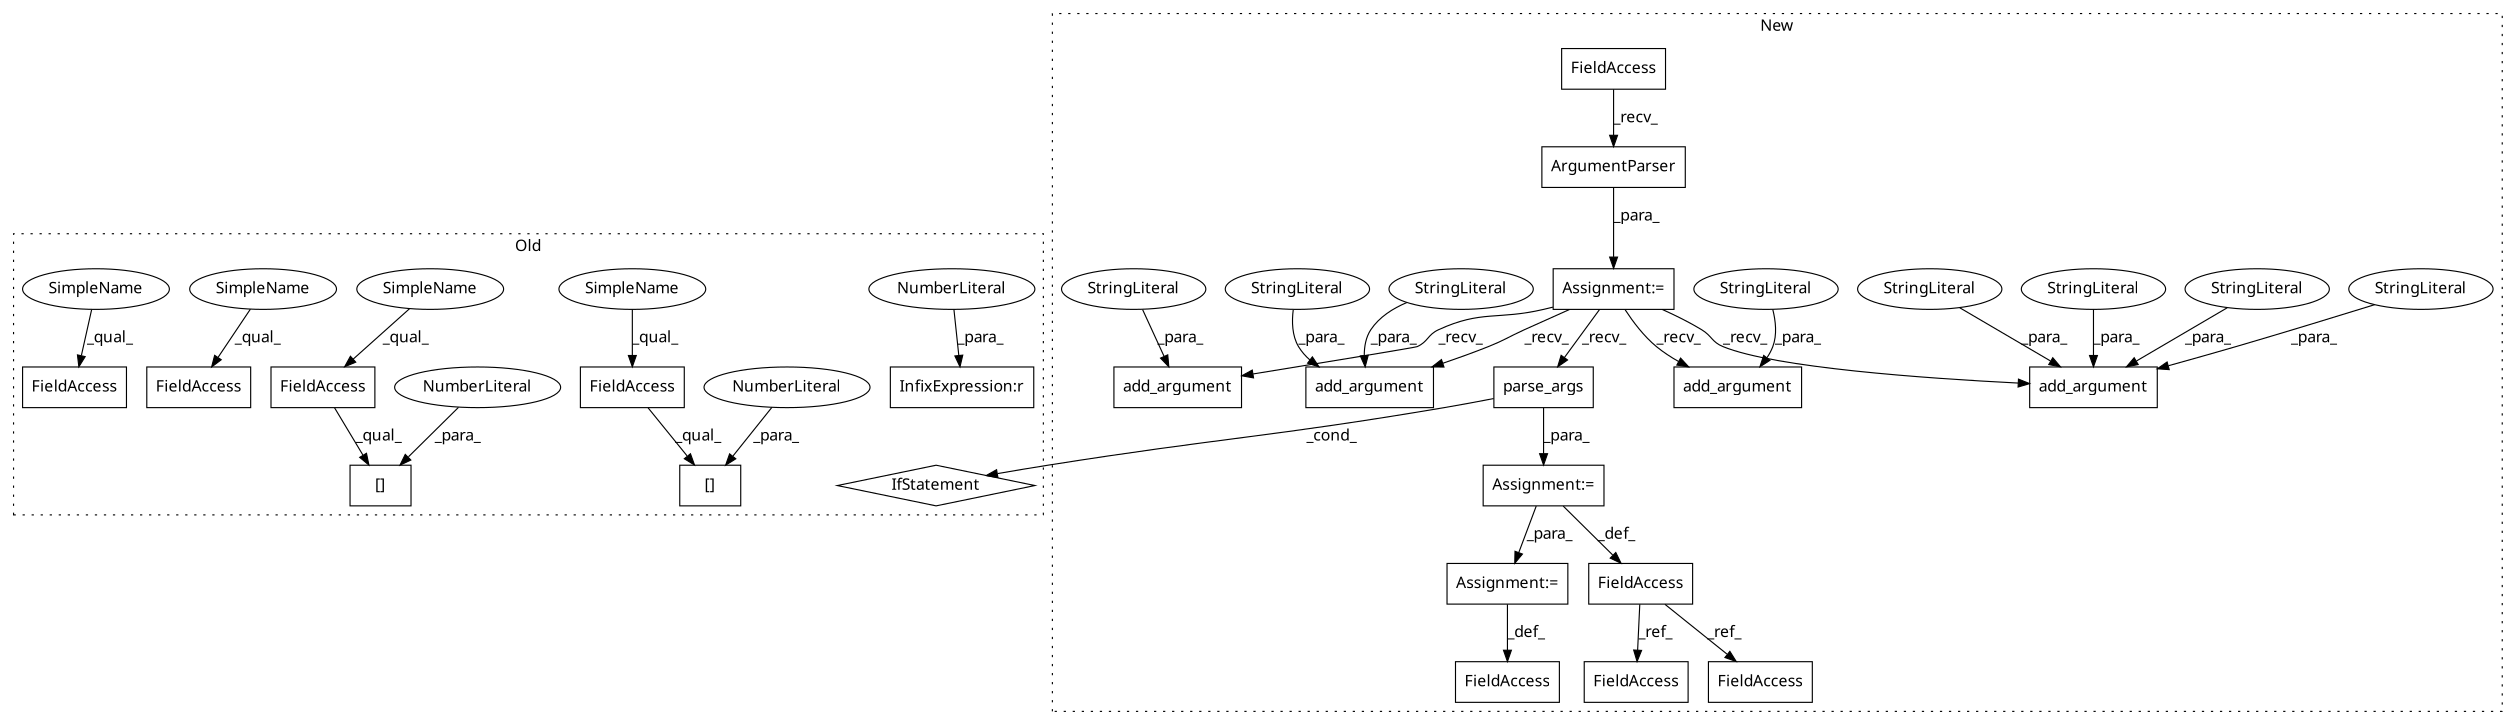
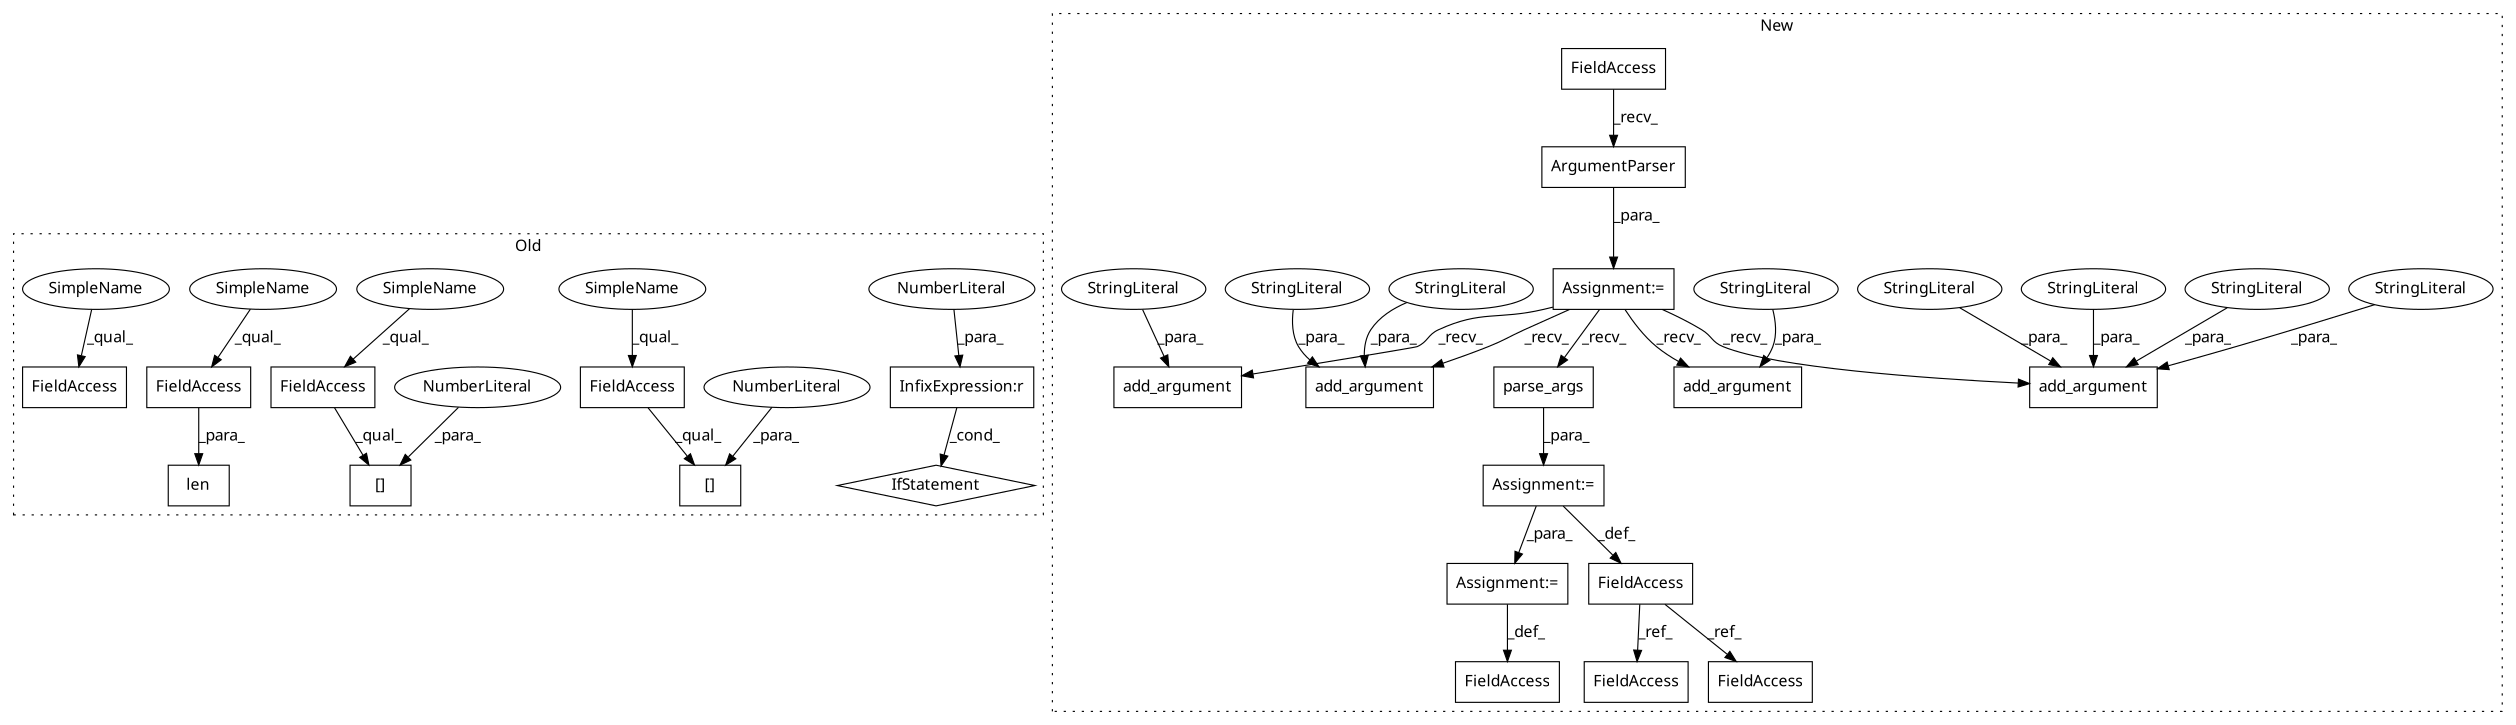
(1246, 437) -> (950, 431)
none -> (199, 486)
